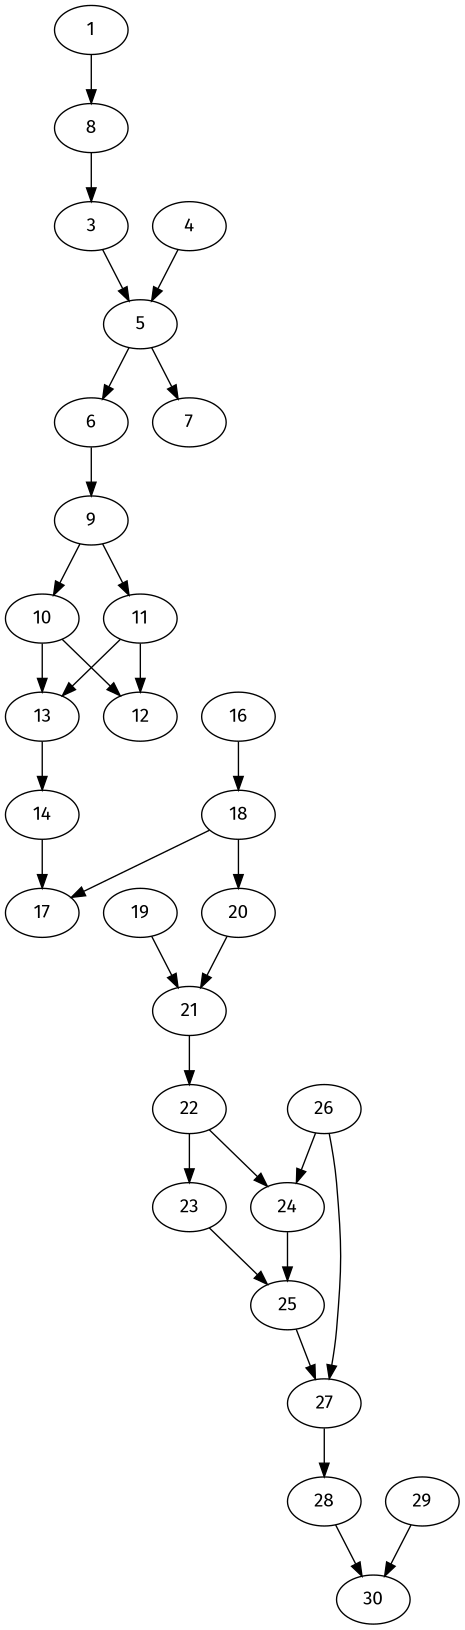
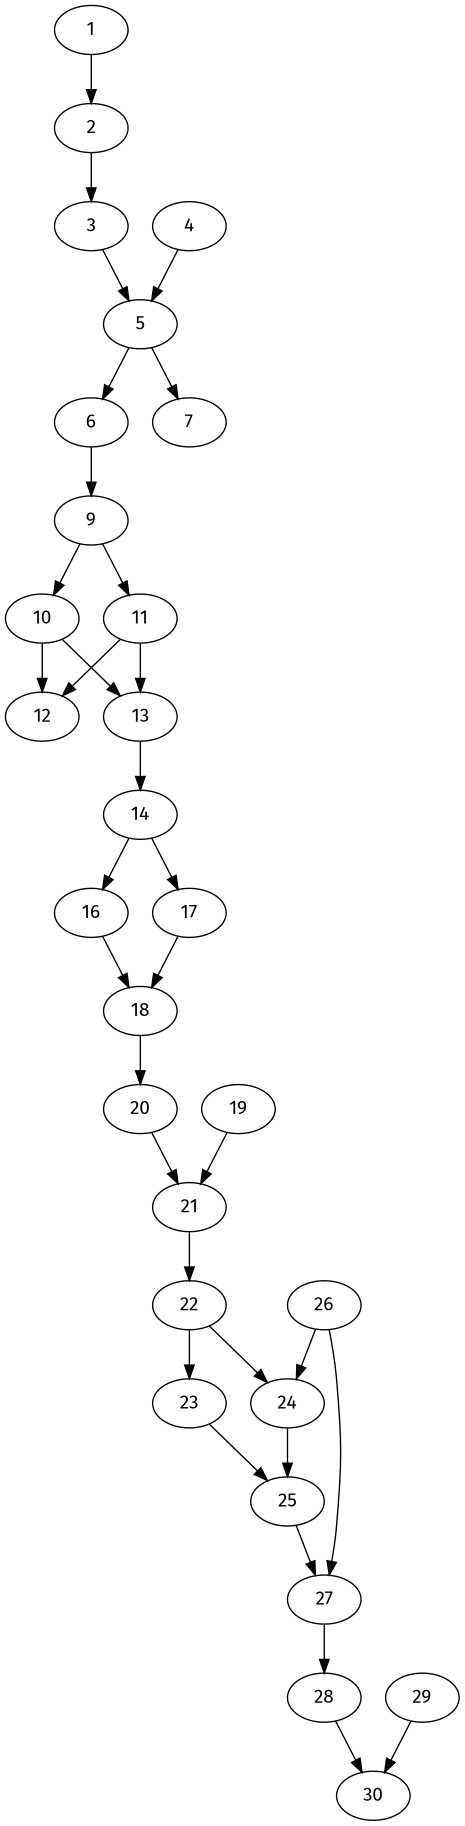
(91, 128) -> (91, 128)
none -> (119, 858)
(147, 861) -> (168, 956)
